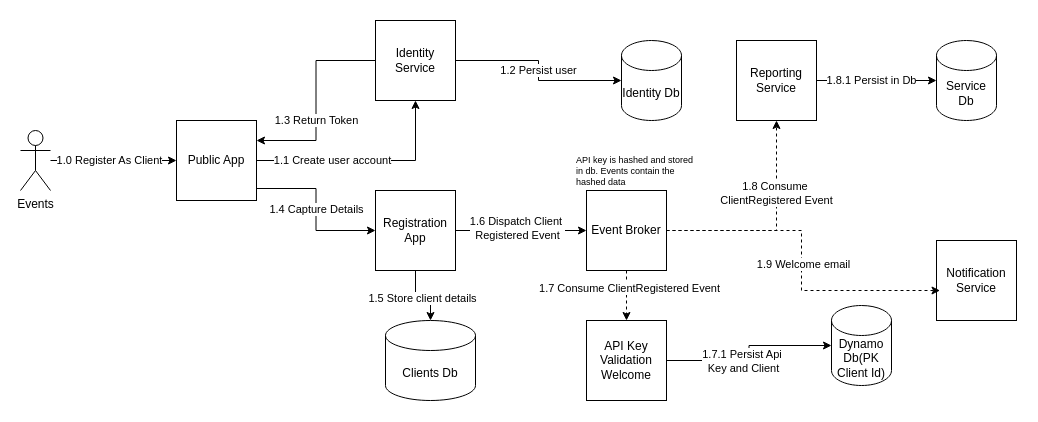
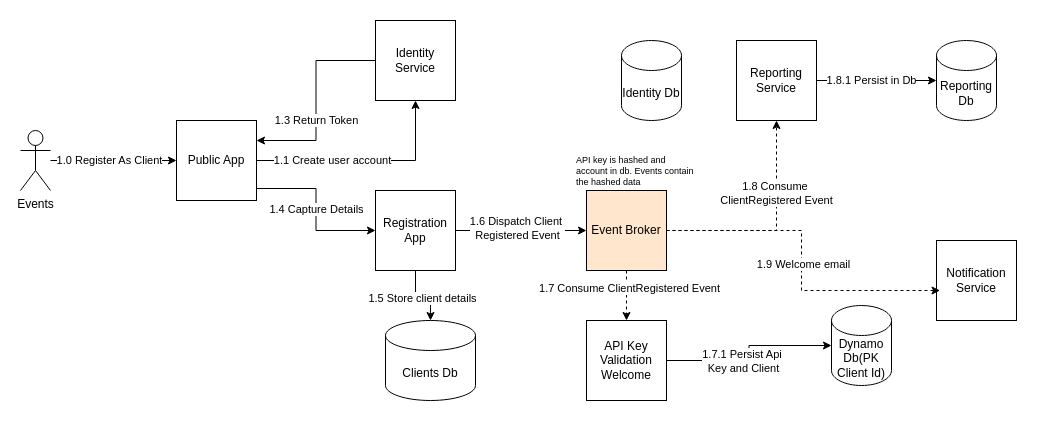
(539, 67) -> none
(967, 94) -> (967, 94)
(638, 172) -> (638, 172)
(627, 231) -> (627, 231)
